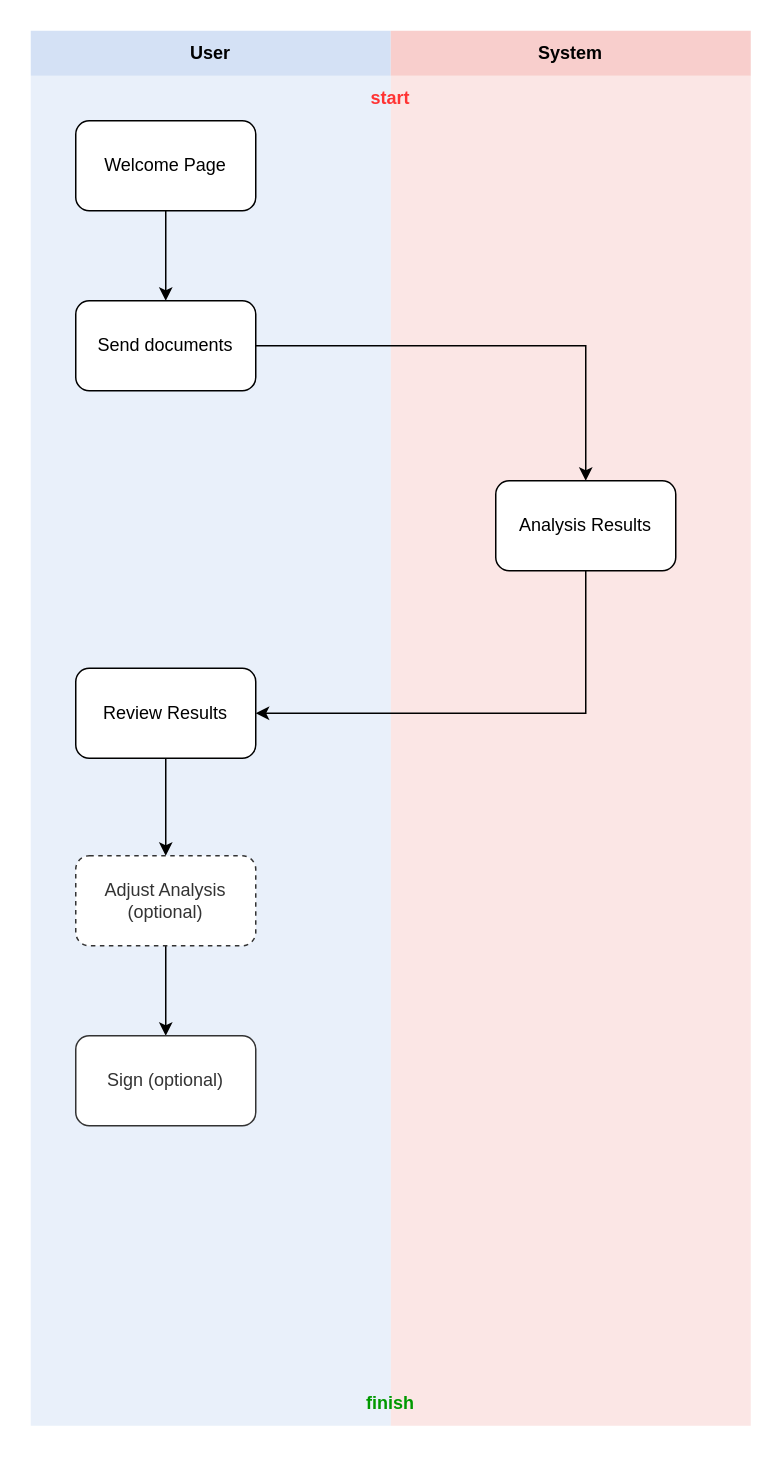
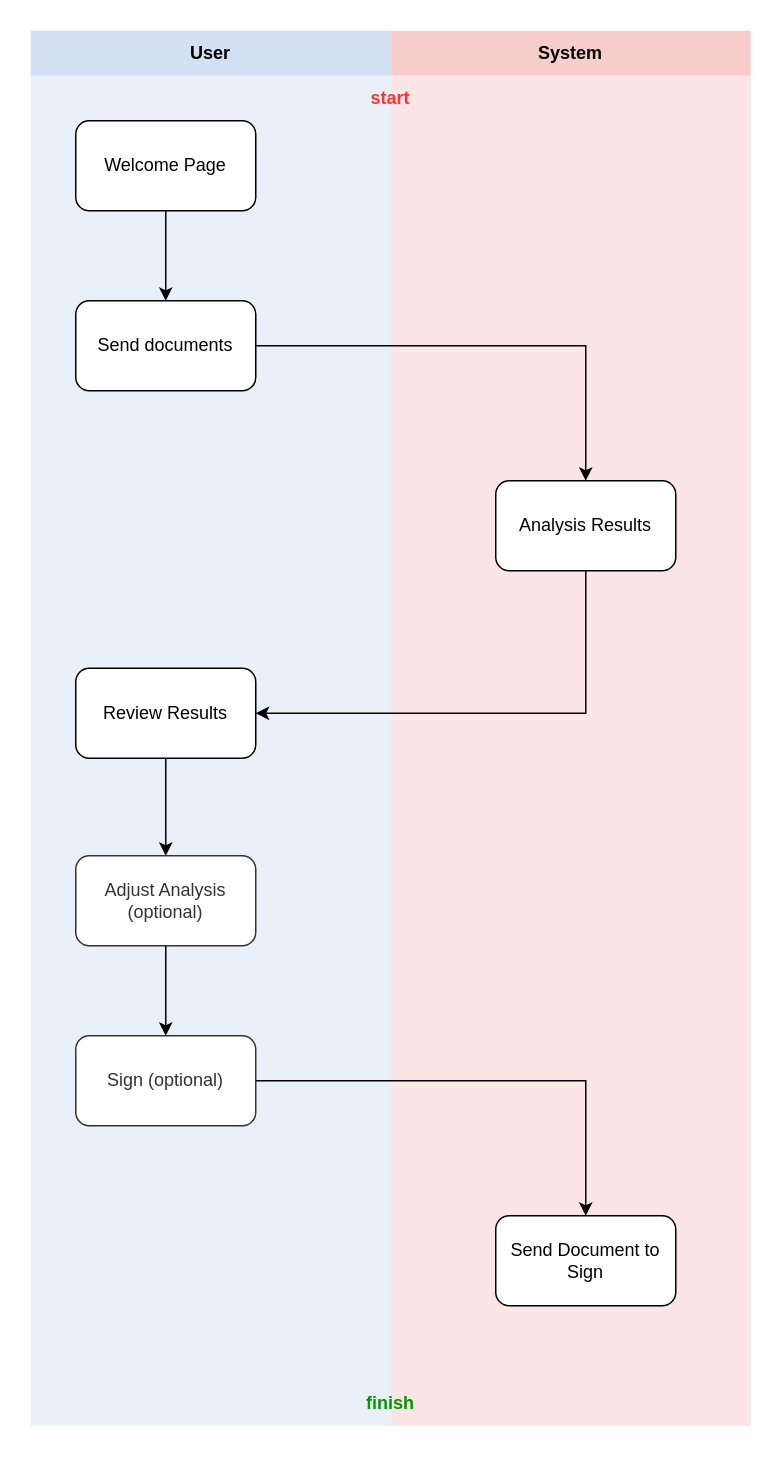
(166, 901) -> (166, 901)
none -> (483, 1081)
none -> (586, 1261)
